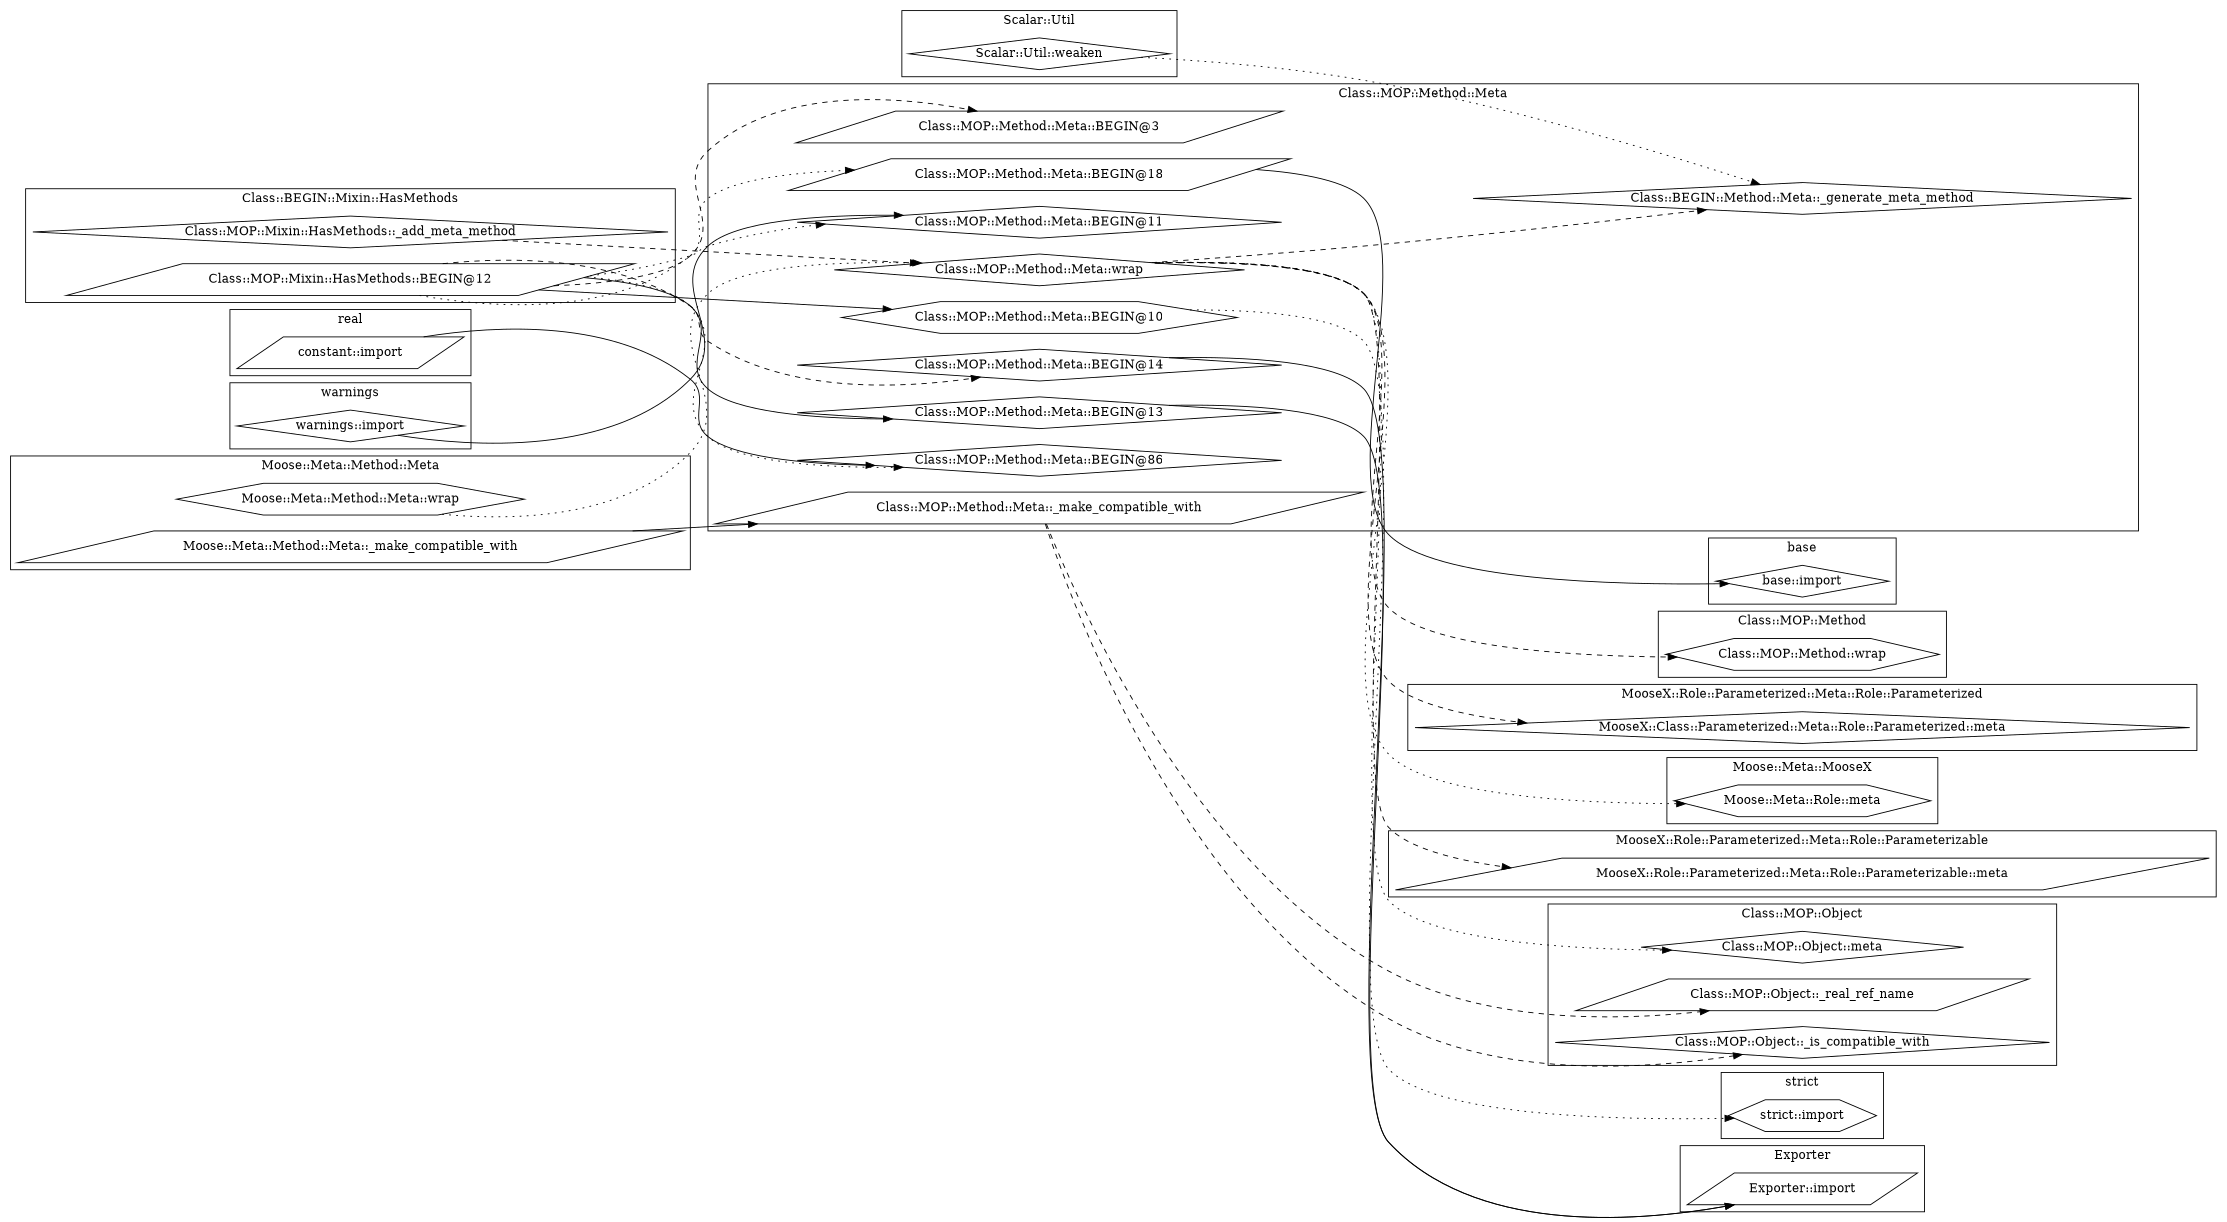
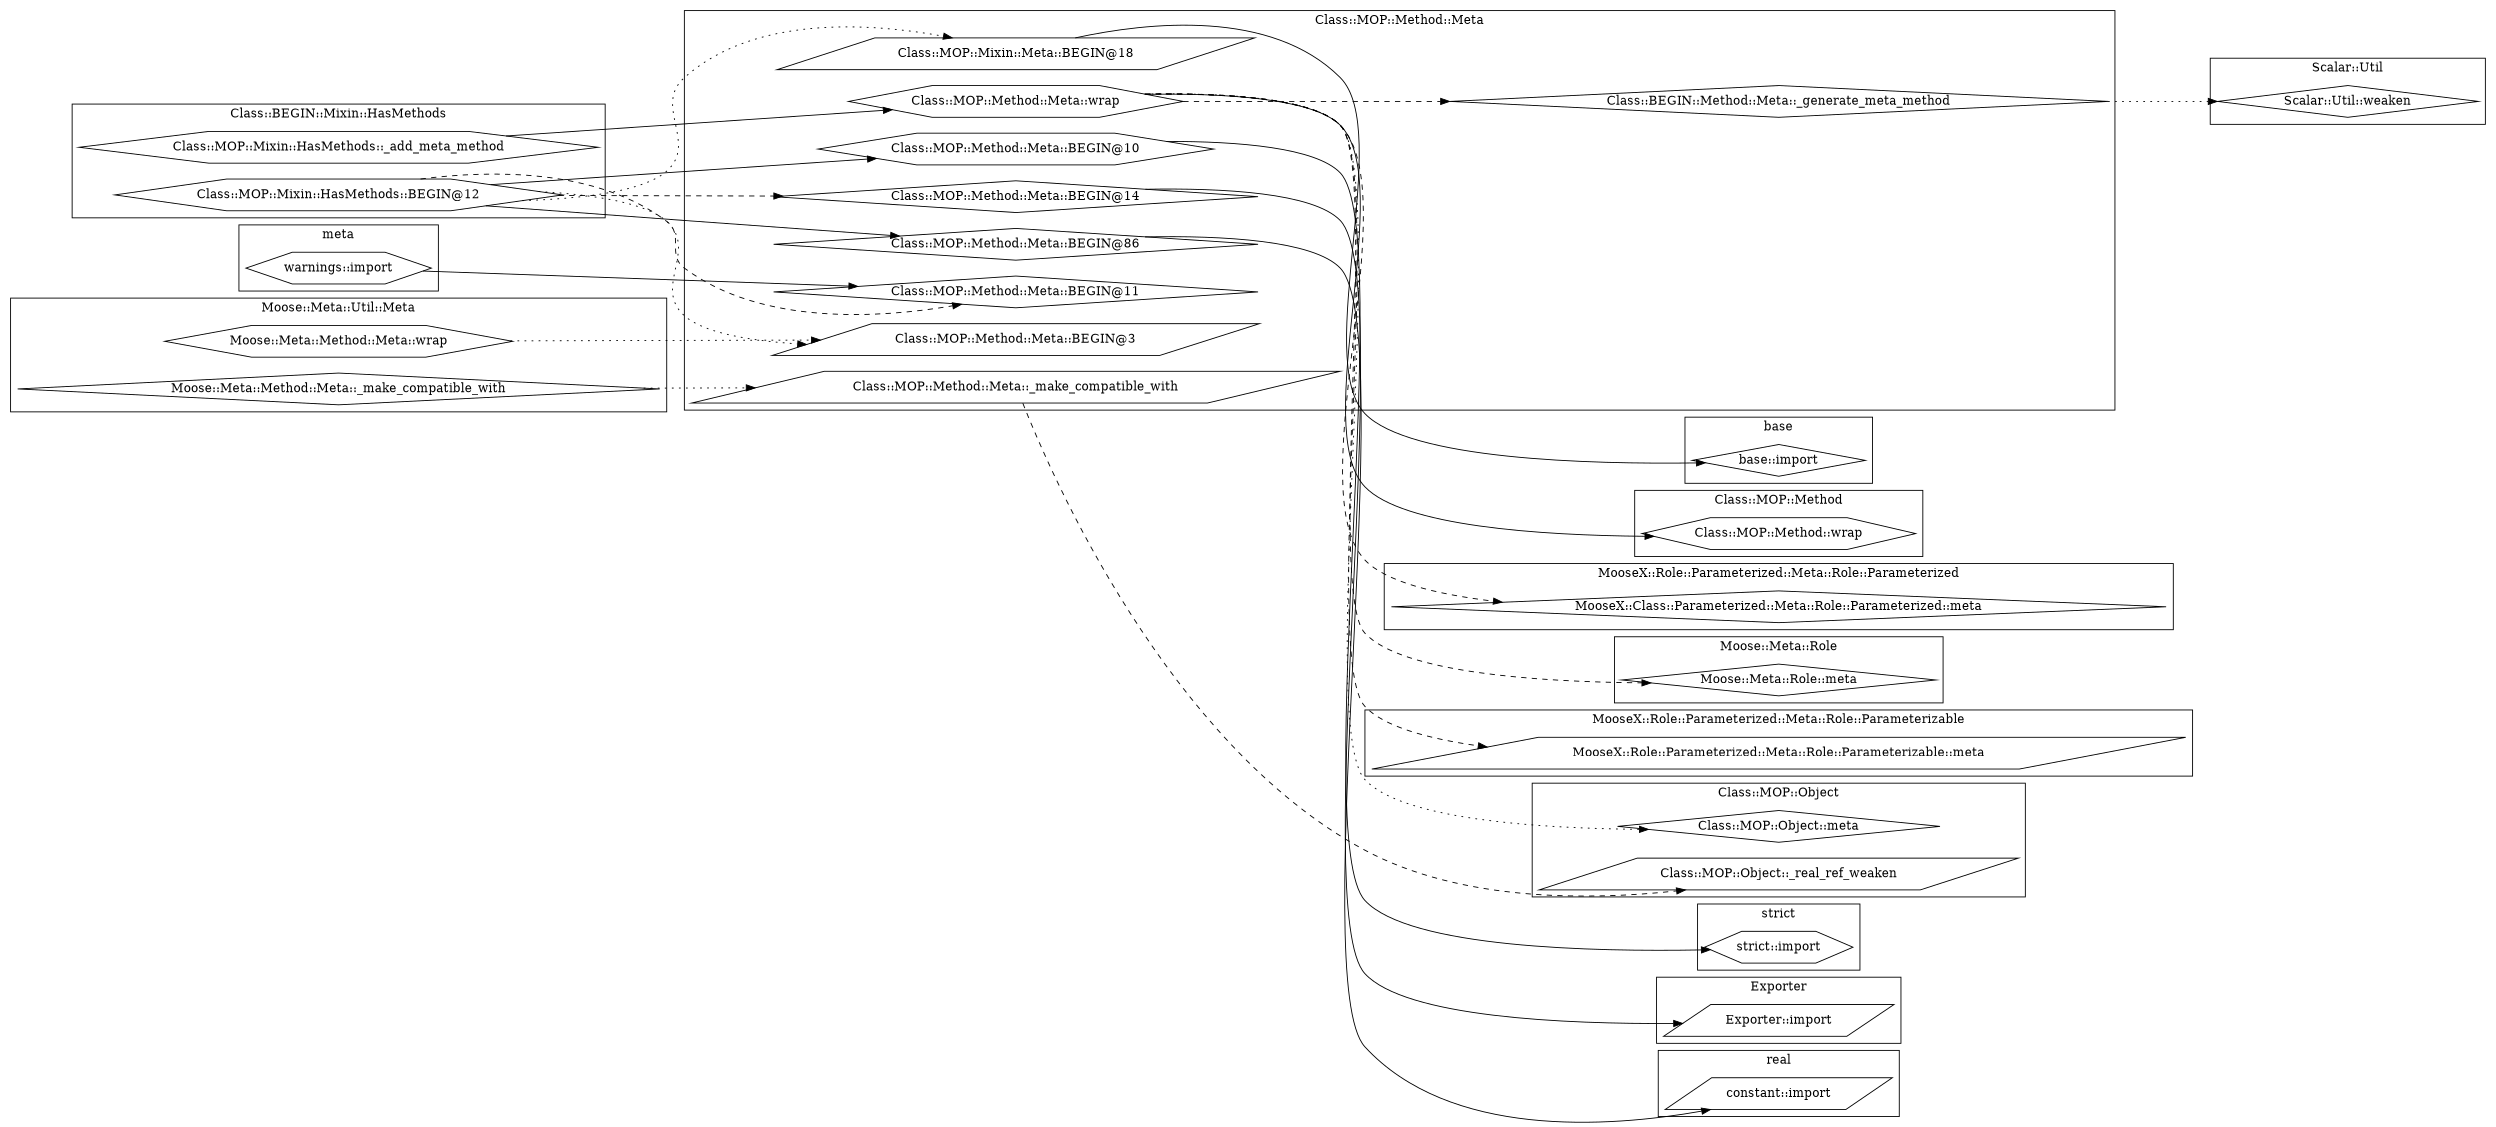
(1451, 98) -> (2158, 101)
(715, 146) -> (675, 270)
(1039, 175) -> (1016, 54)
(350, 232) -> (339, 147)
(730, 240) -> (722, 290)
(716, 252) -> (695, 123)
(1039, 270) -> (1016, 101)
(350, 280) -> (339, 195)
(668, 365) -> (1346, 936)
(350, 393) -> (339, 235)
(694, 401) -> (678, 220)
(1039, 413) -> none
(350, 426) -> (339, 268)
(696, 445) -> (661, 340)
(350, 466) -> (339, 308)
(685, 528) -> (695, 388)
(350, 547) -> (339, 389)
(1389, 608) -> (1373, 493)
(1366, 638) -> (1361, 620)
(1802, 768) -> (1779, 647)
(1802, 801) -> (1779, 680)
(1802, 995) -> (1779, 874)
(1379, 1038) -> (1355, 870)
(1802, 1042) -> none
